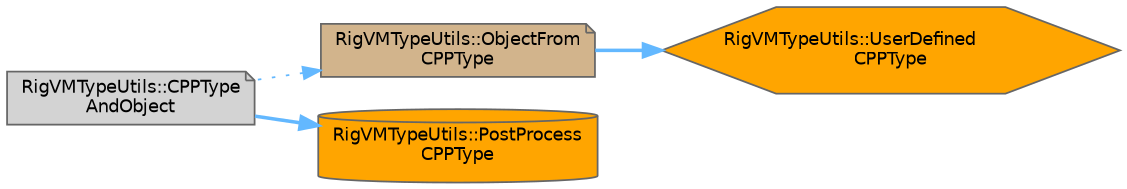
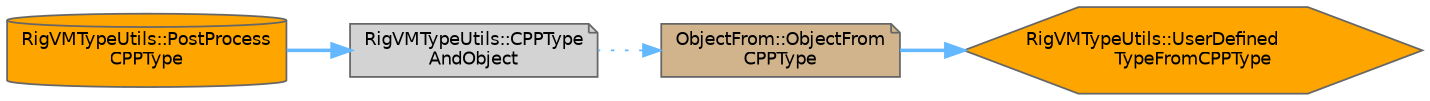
(458, 50) -> (781, 50)
(891, 50) -> (1193, 50)
(278, 120) -> (309, 50)
